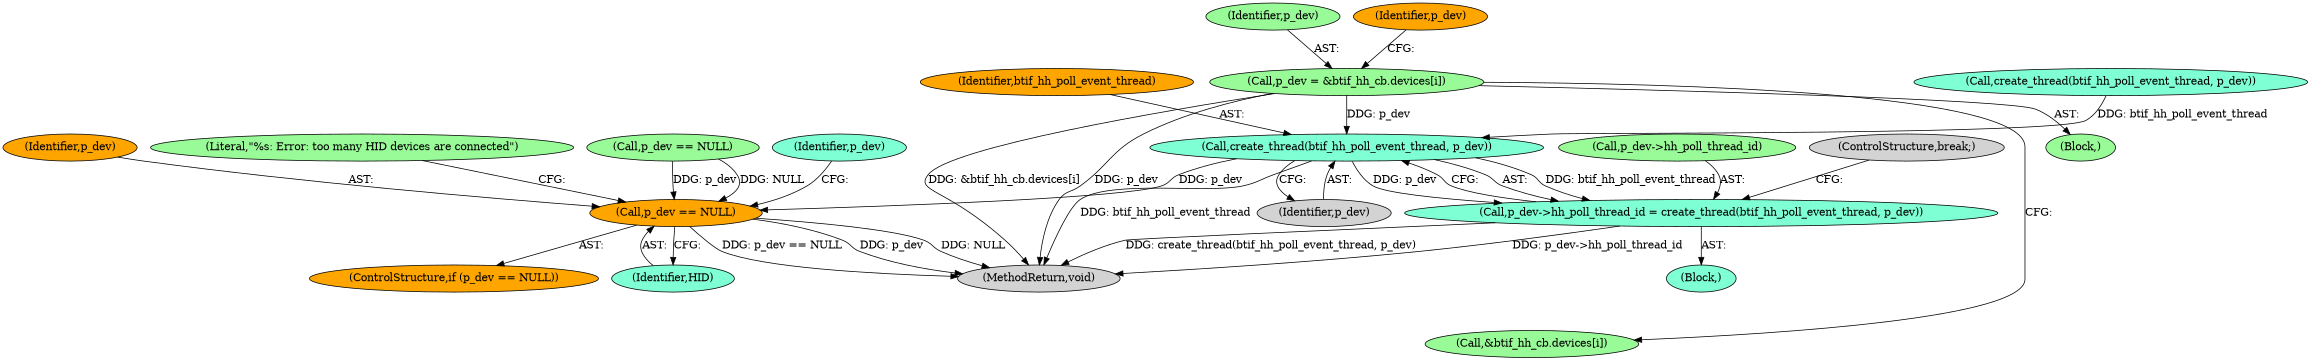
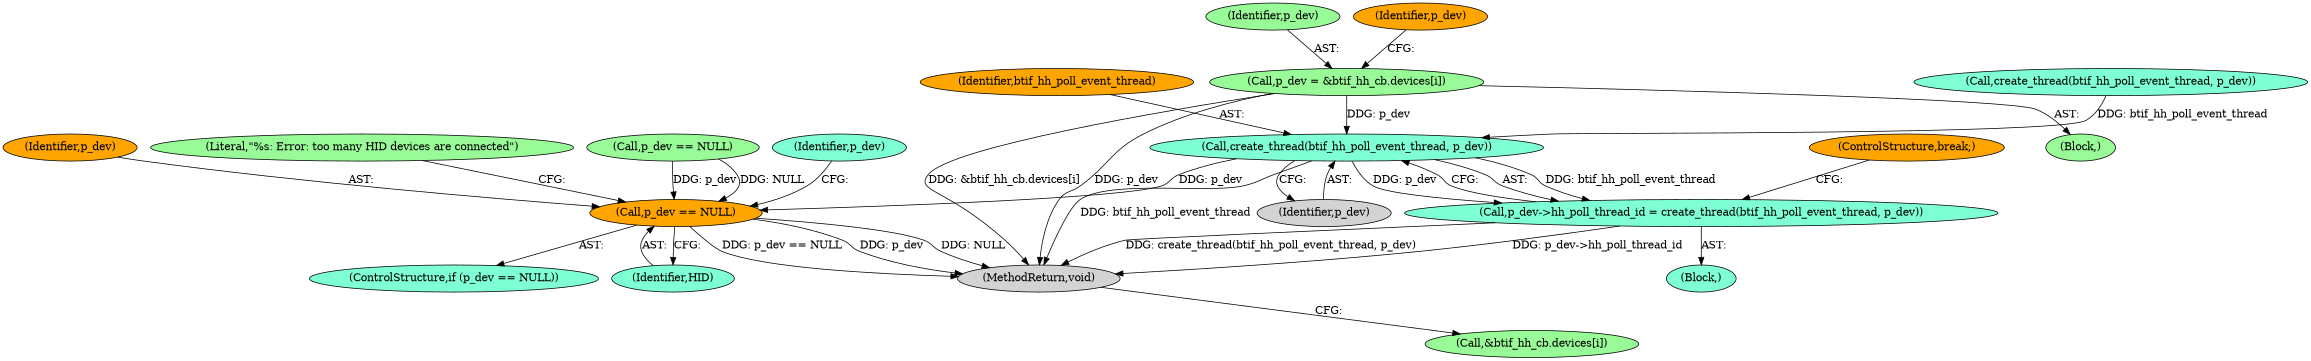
(2016, 136) -> (1277, 310)
(1677, 148) -> none
(1907, 148) -> (1907, 148)
(454, 279) -> (454, 279)
